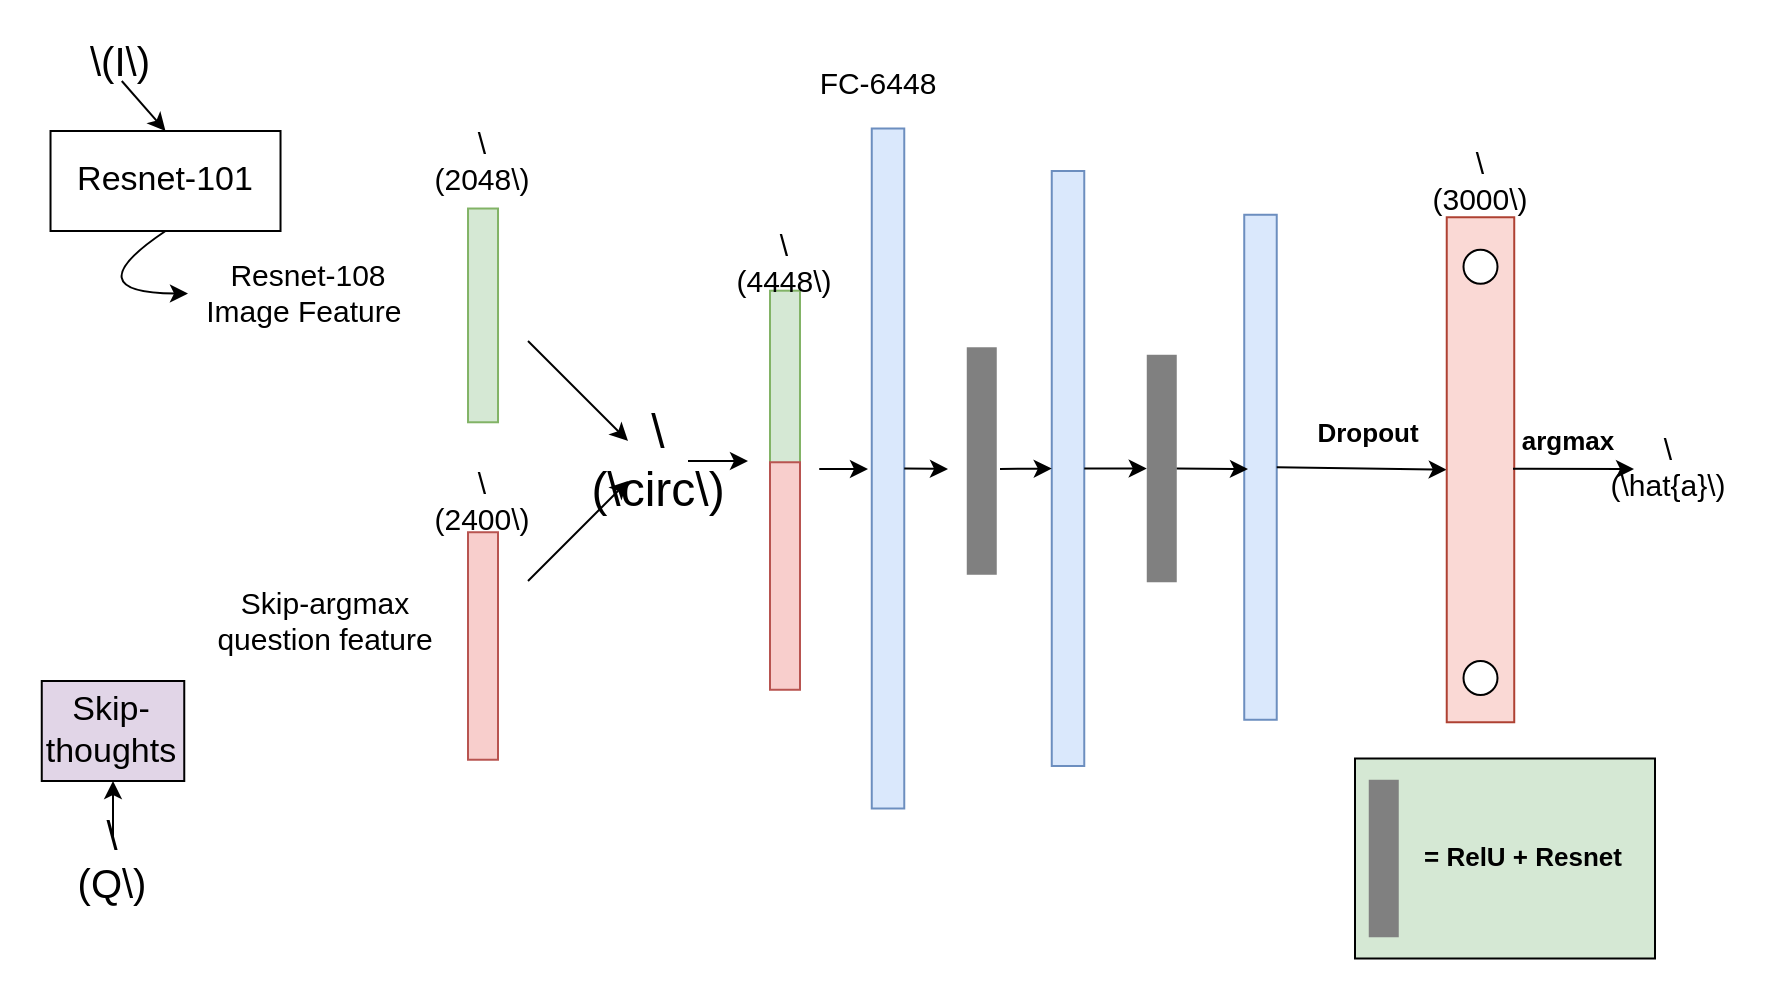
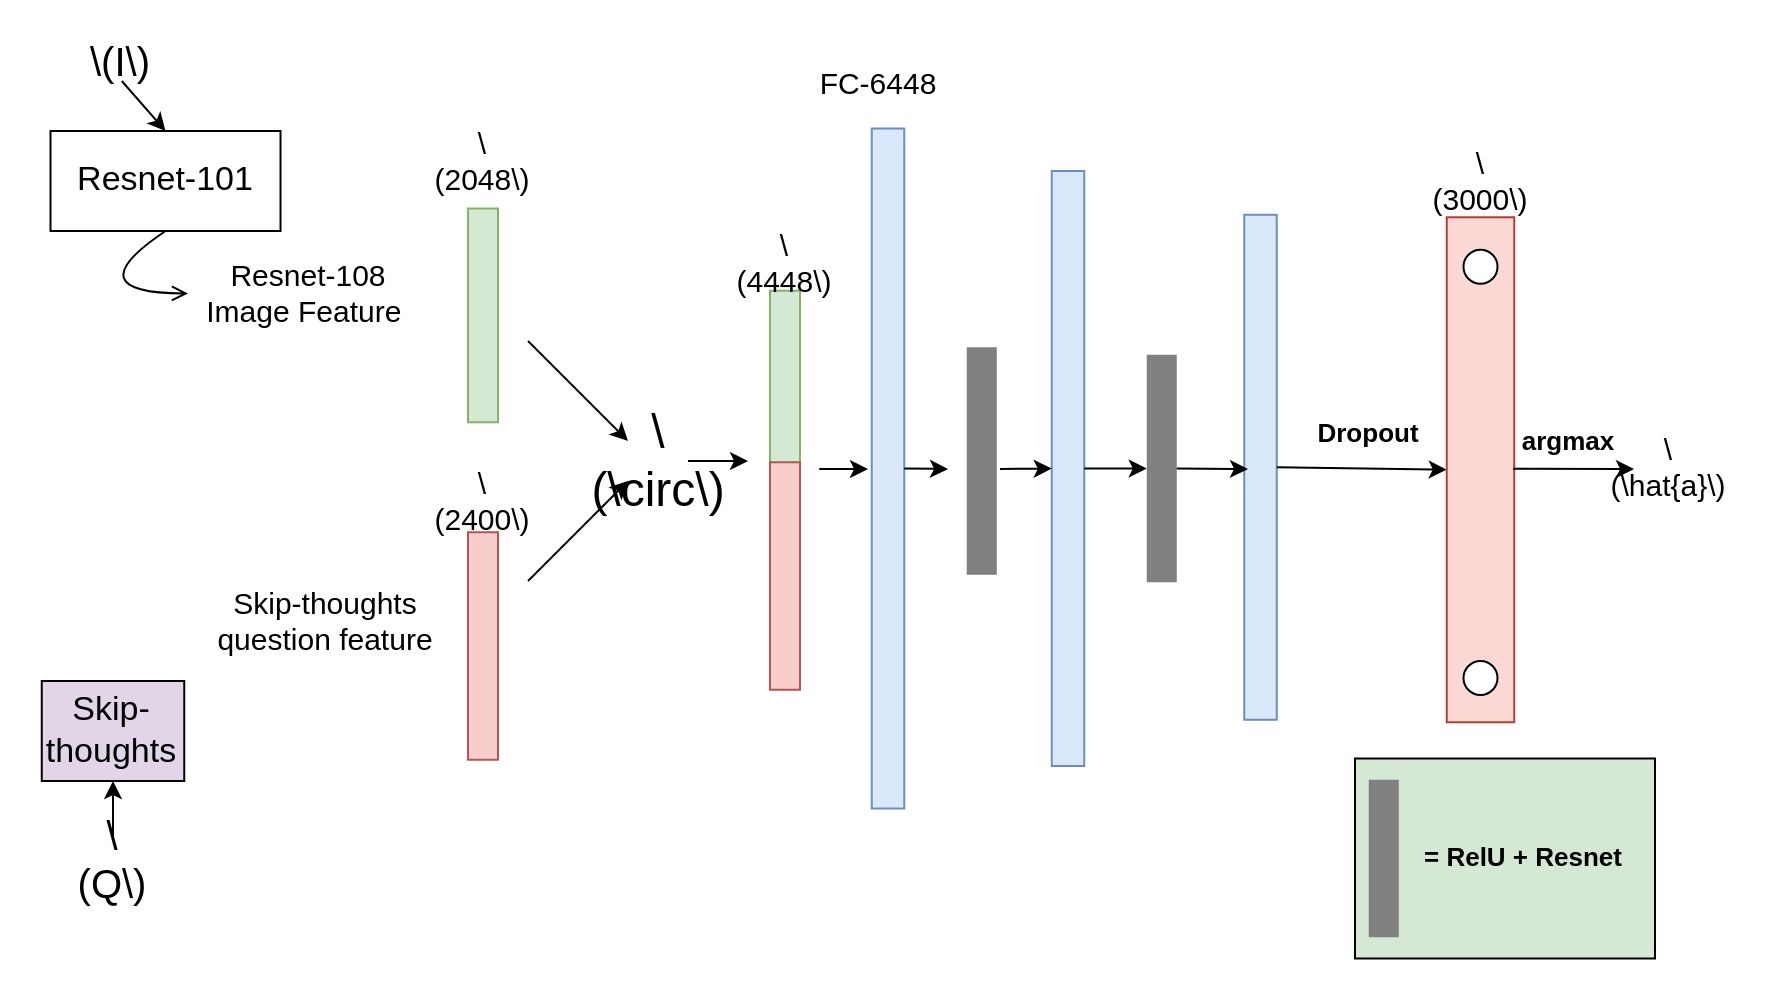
(136, 289) -> (140, 289)
(326, 621) -> (326, 621)
